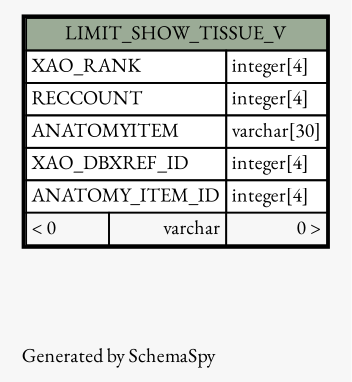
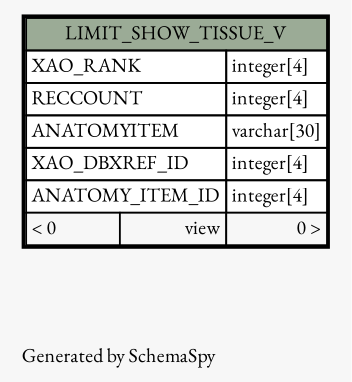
(192, 228) -> (203, 228)
